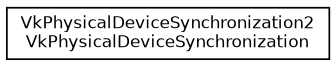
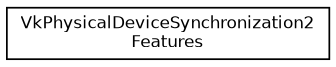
(168, 33) -> (168, 33)
